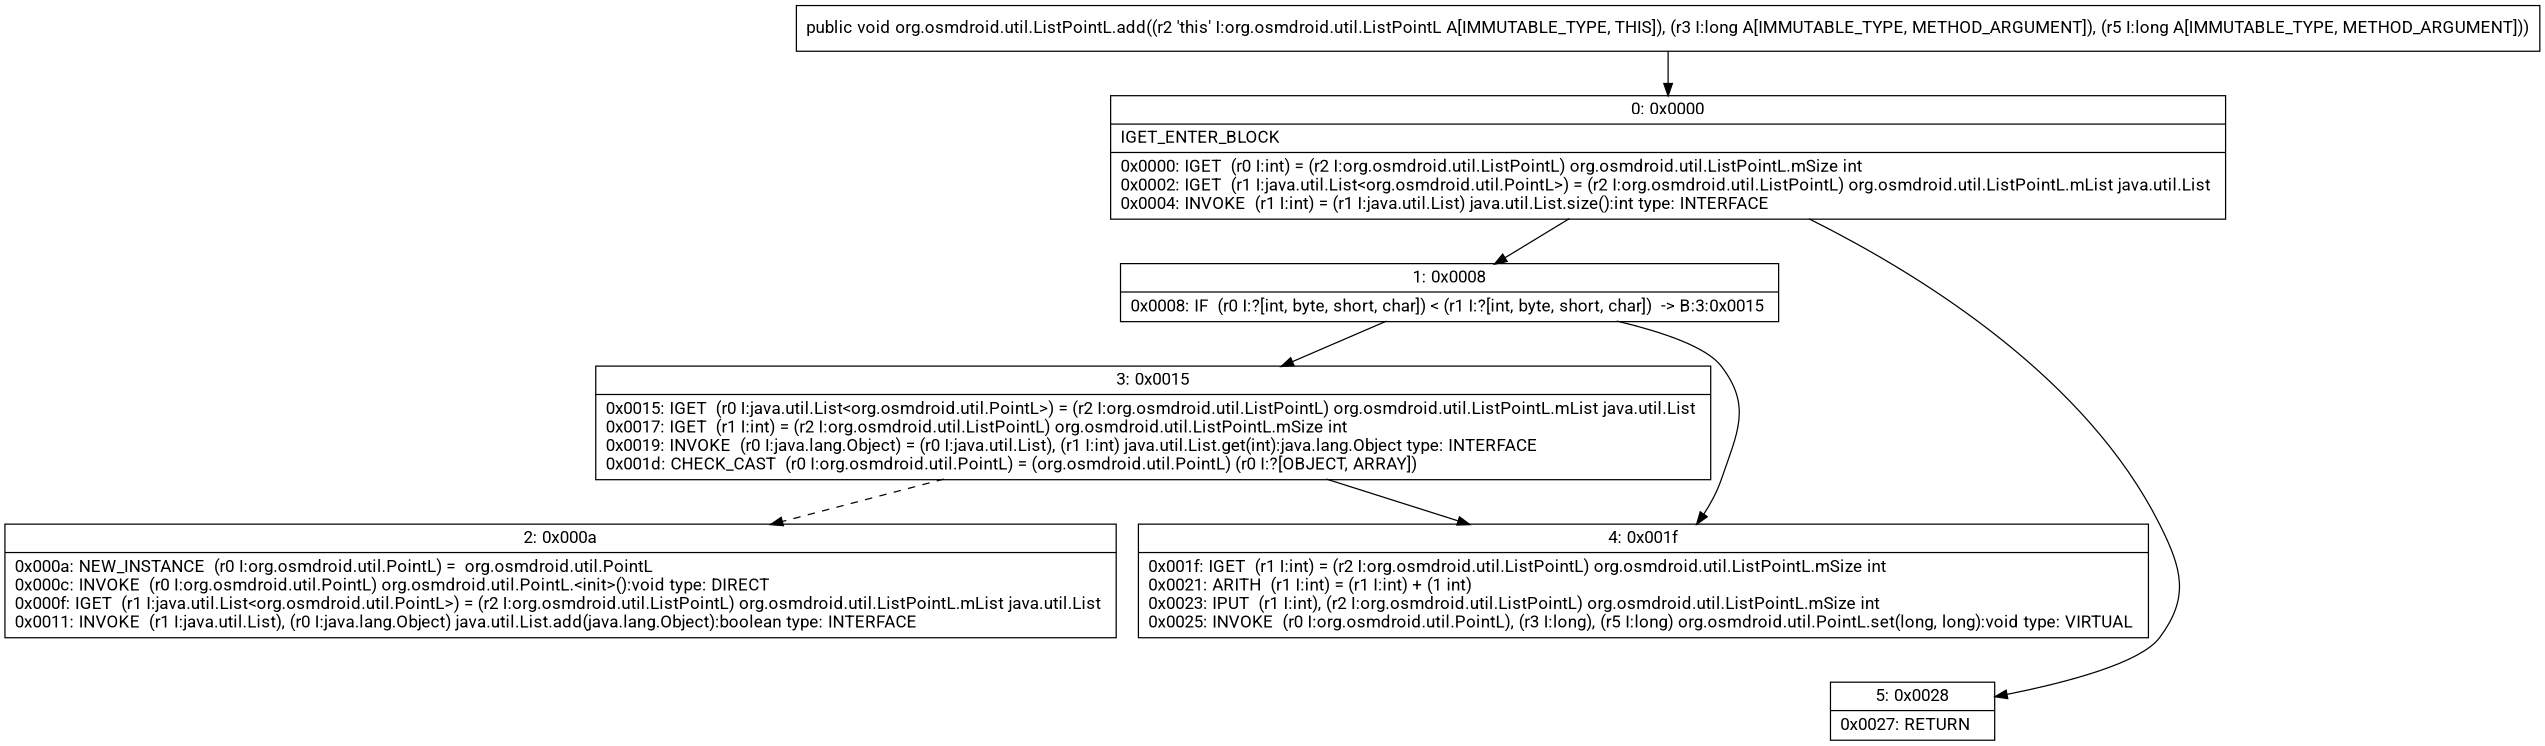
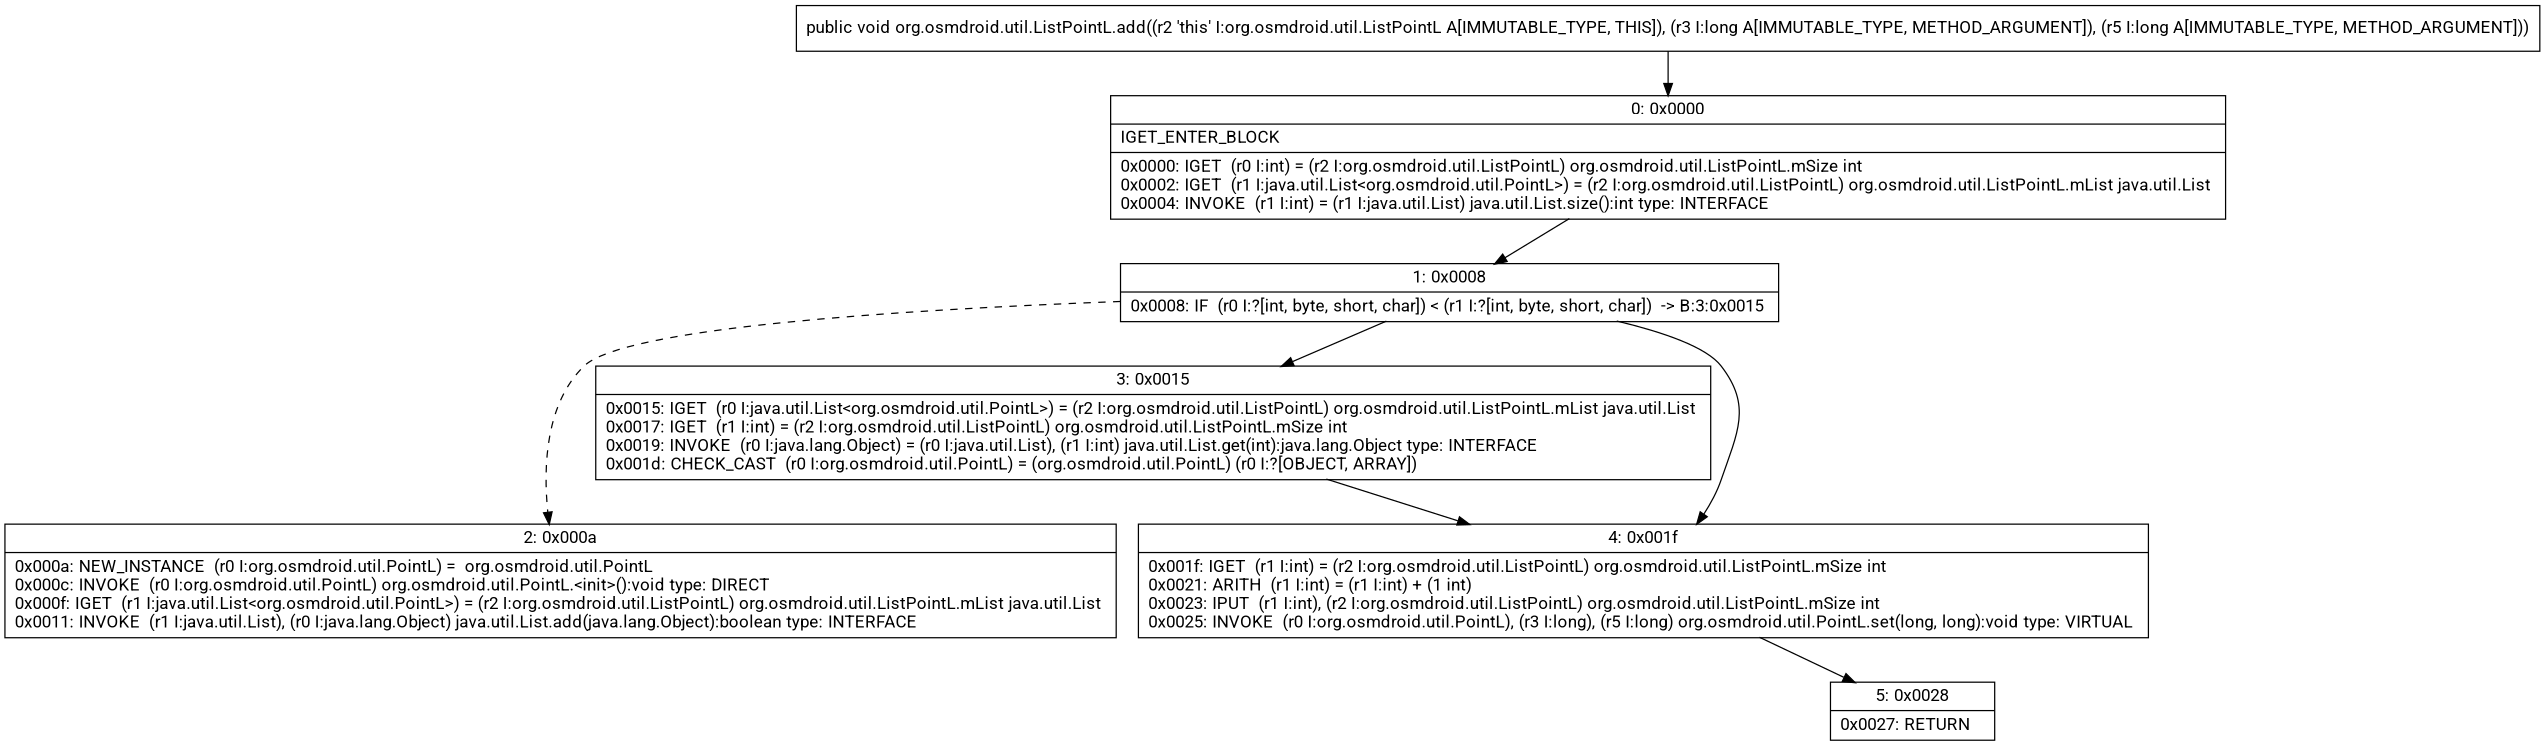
(2109, 447) -> (1802, 657)
(863, 500) -> (772, 324)
